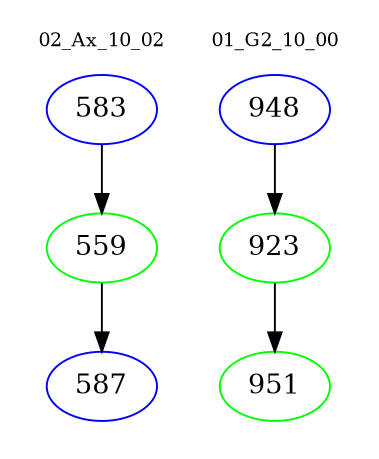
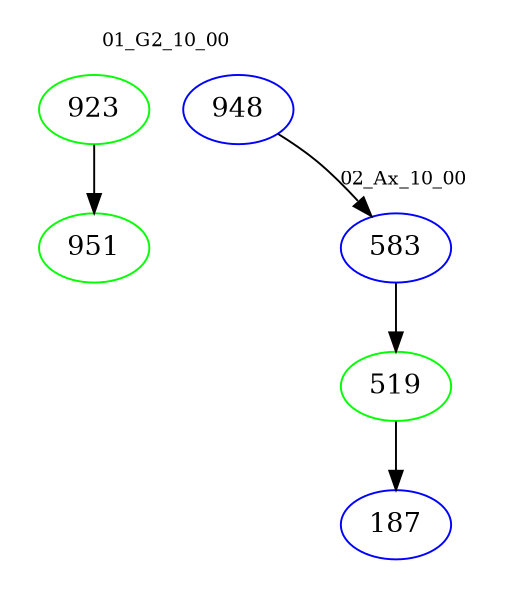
(102, 41) -> (404, 180)
(275, 169) -> (338, 180)
(102, 248) -> (396, 386)
(102, 386) -> (396, 525)
